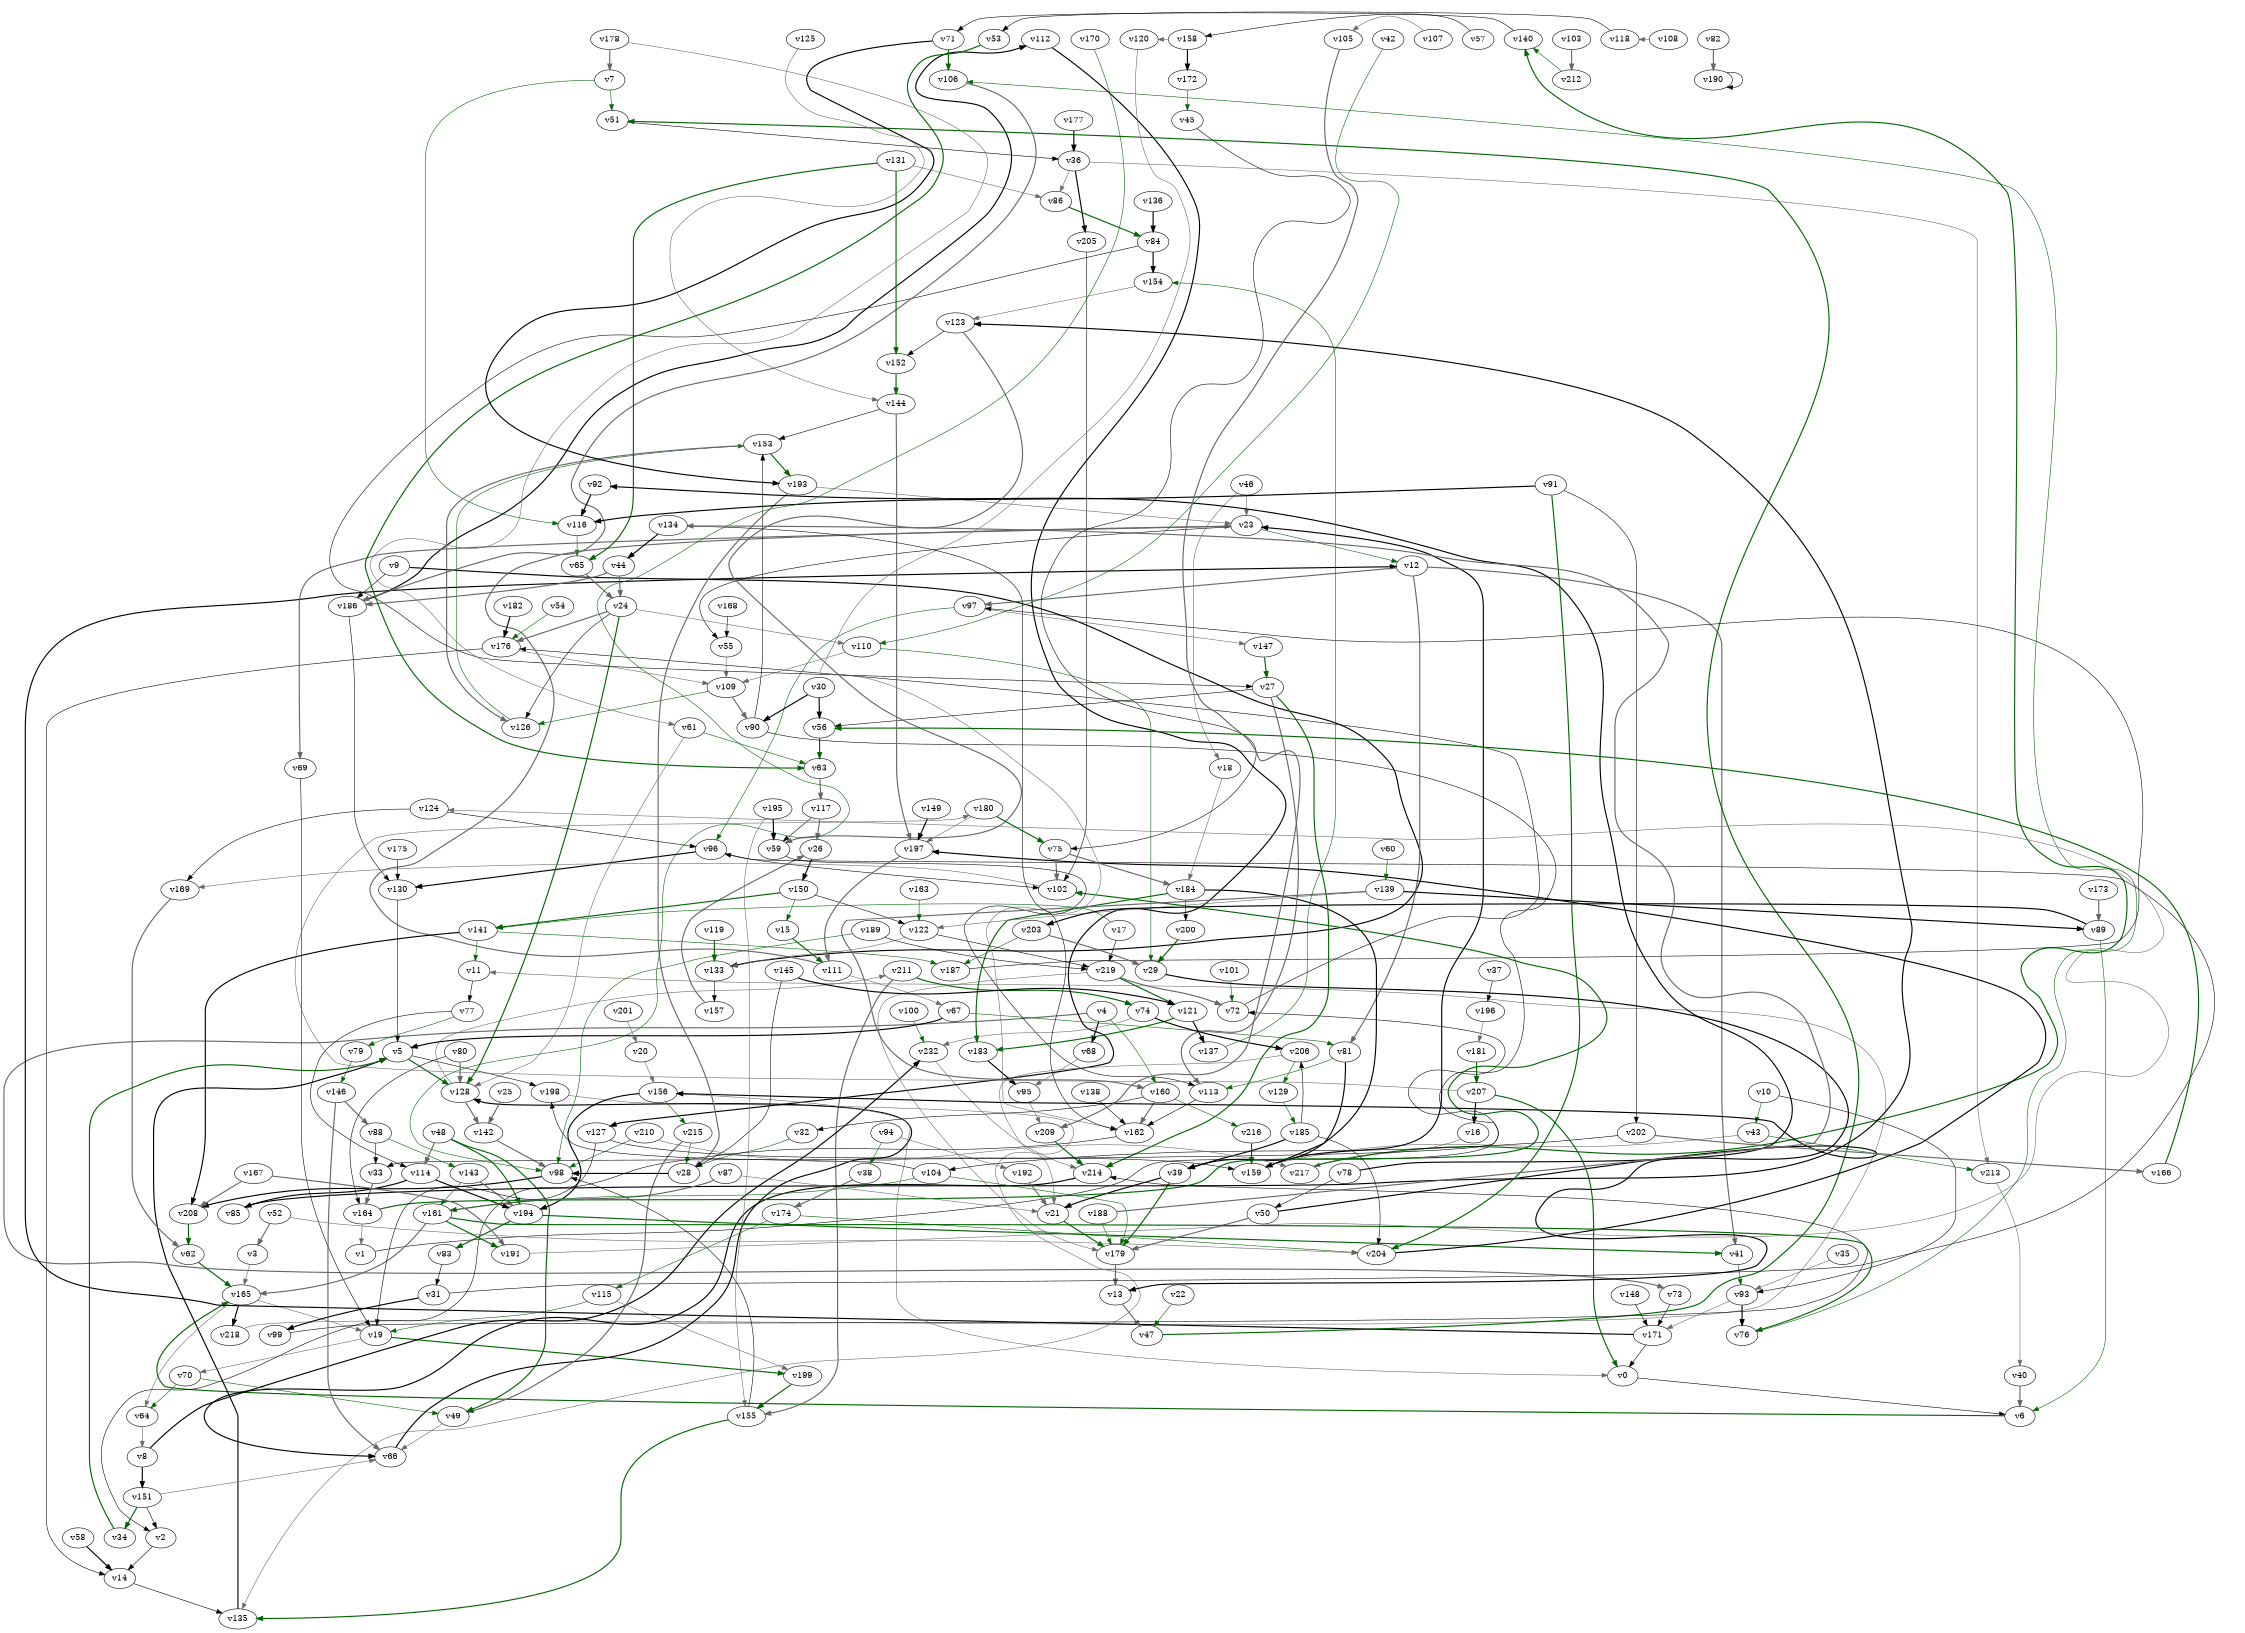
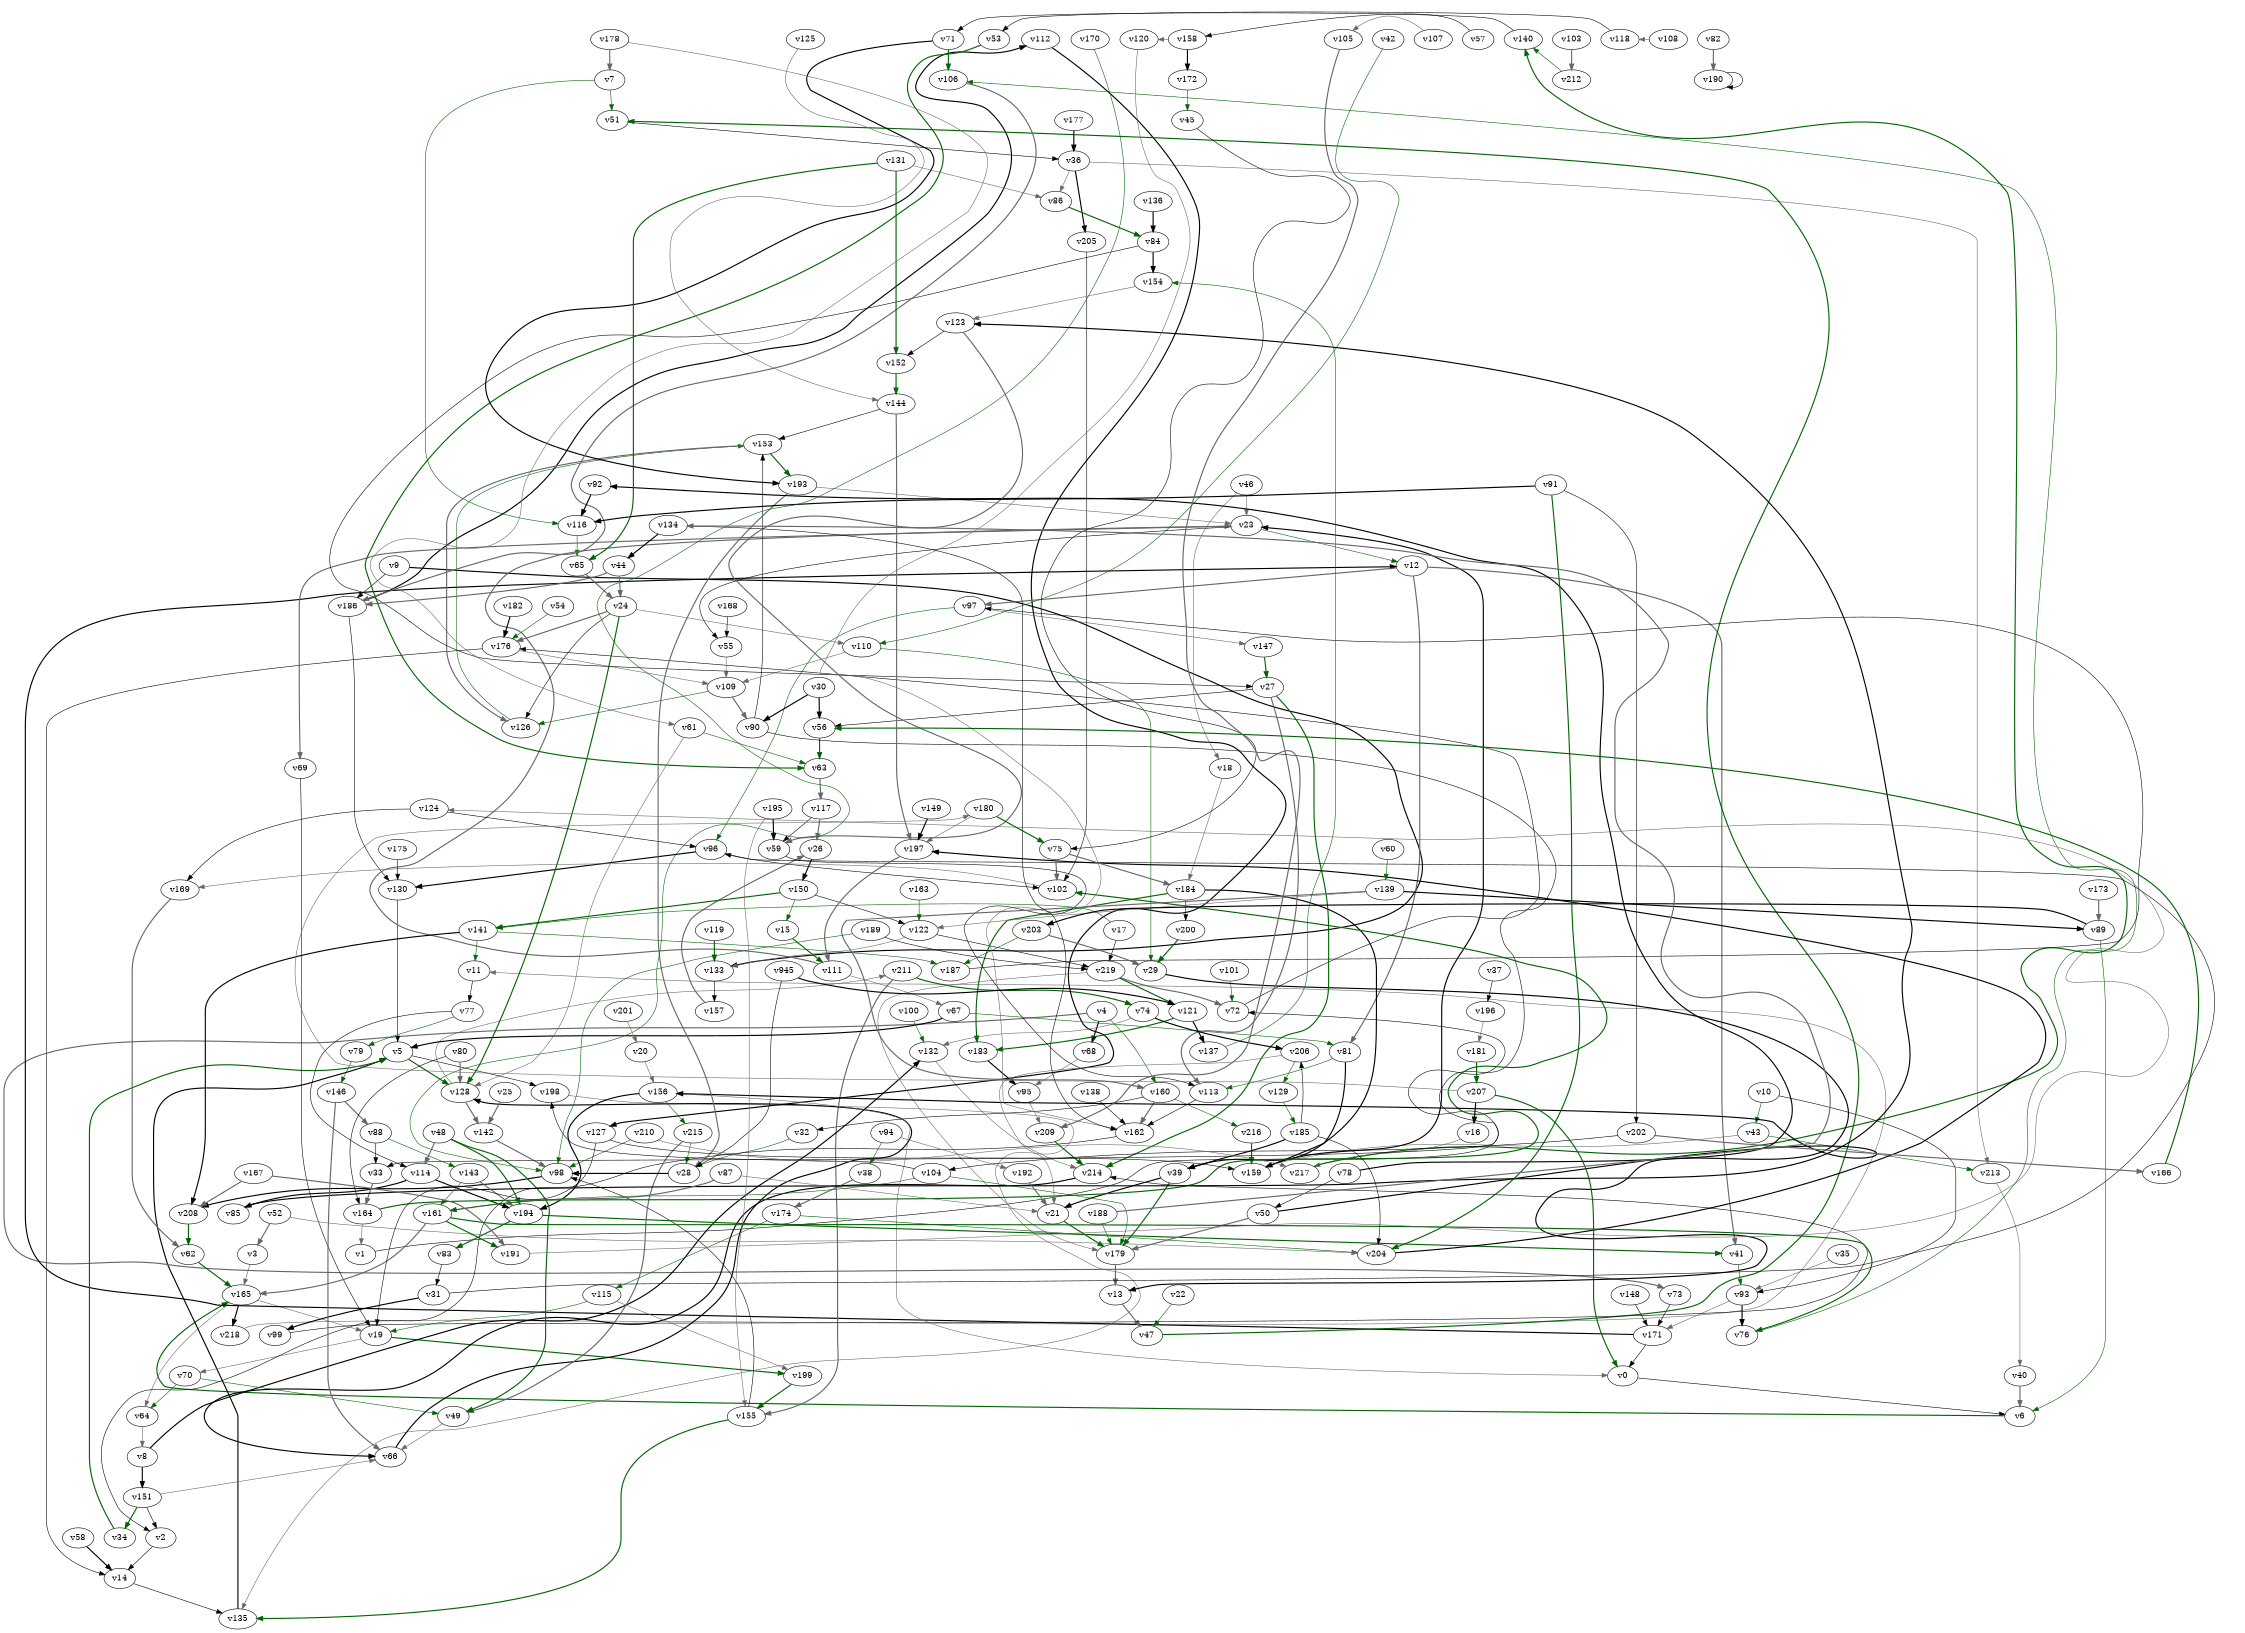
(784, 971) -> (784, 971)
(929, 1052) -> (929, 1052)
